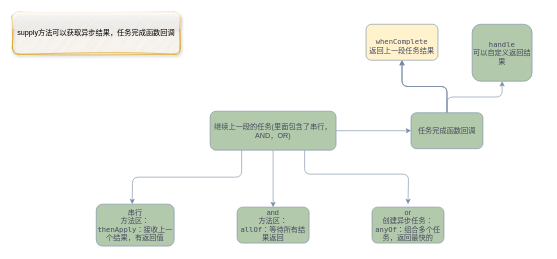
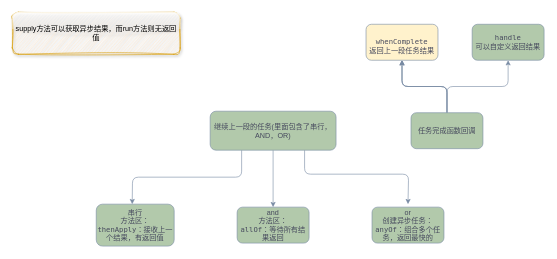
(96, 33) -> (96, 33)
(503, 53) -> (509, 42)
(405, 131) -> none
